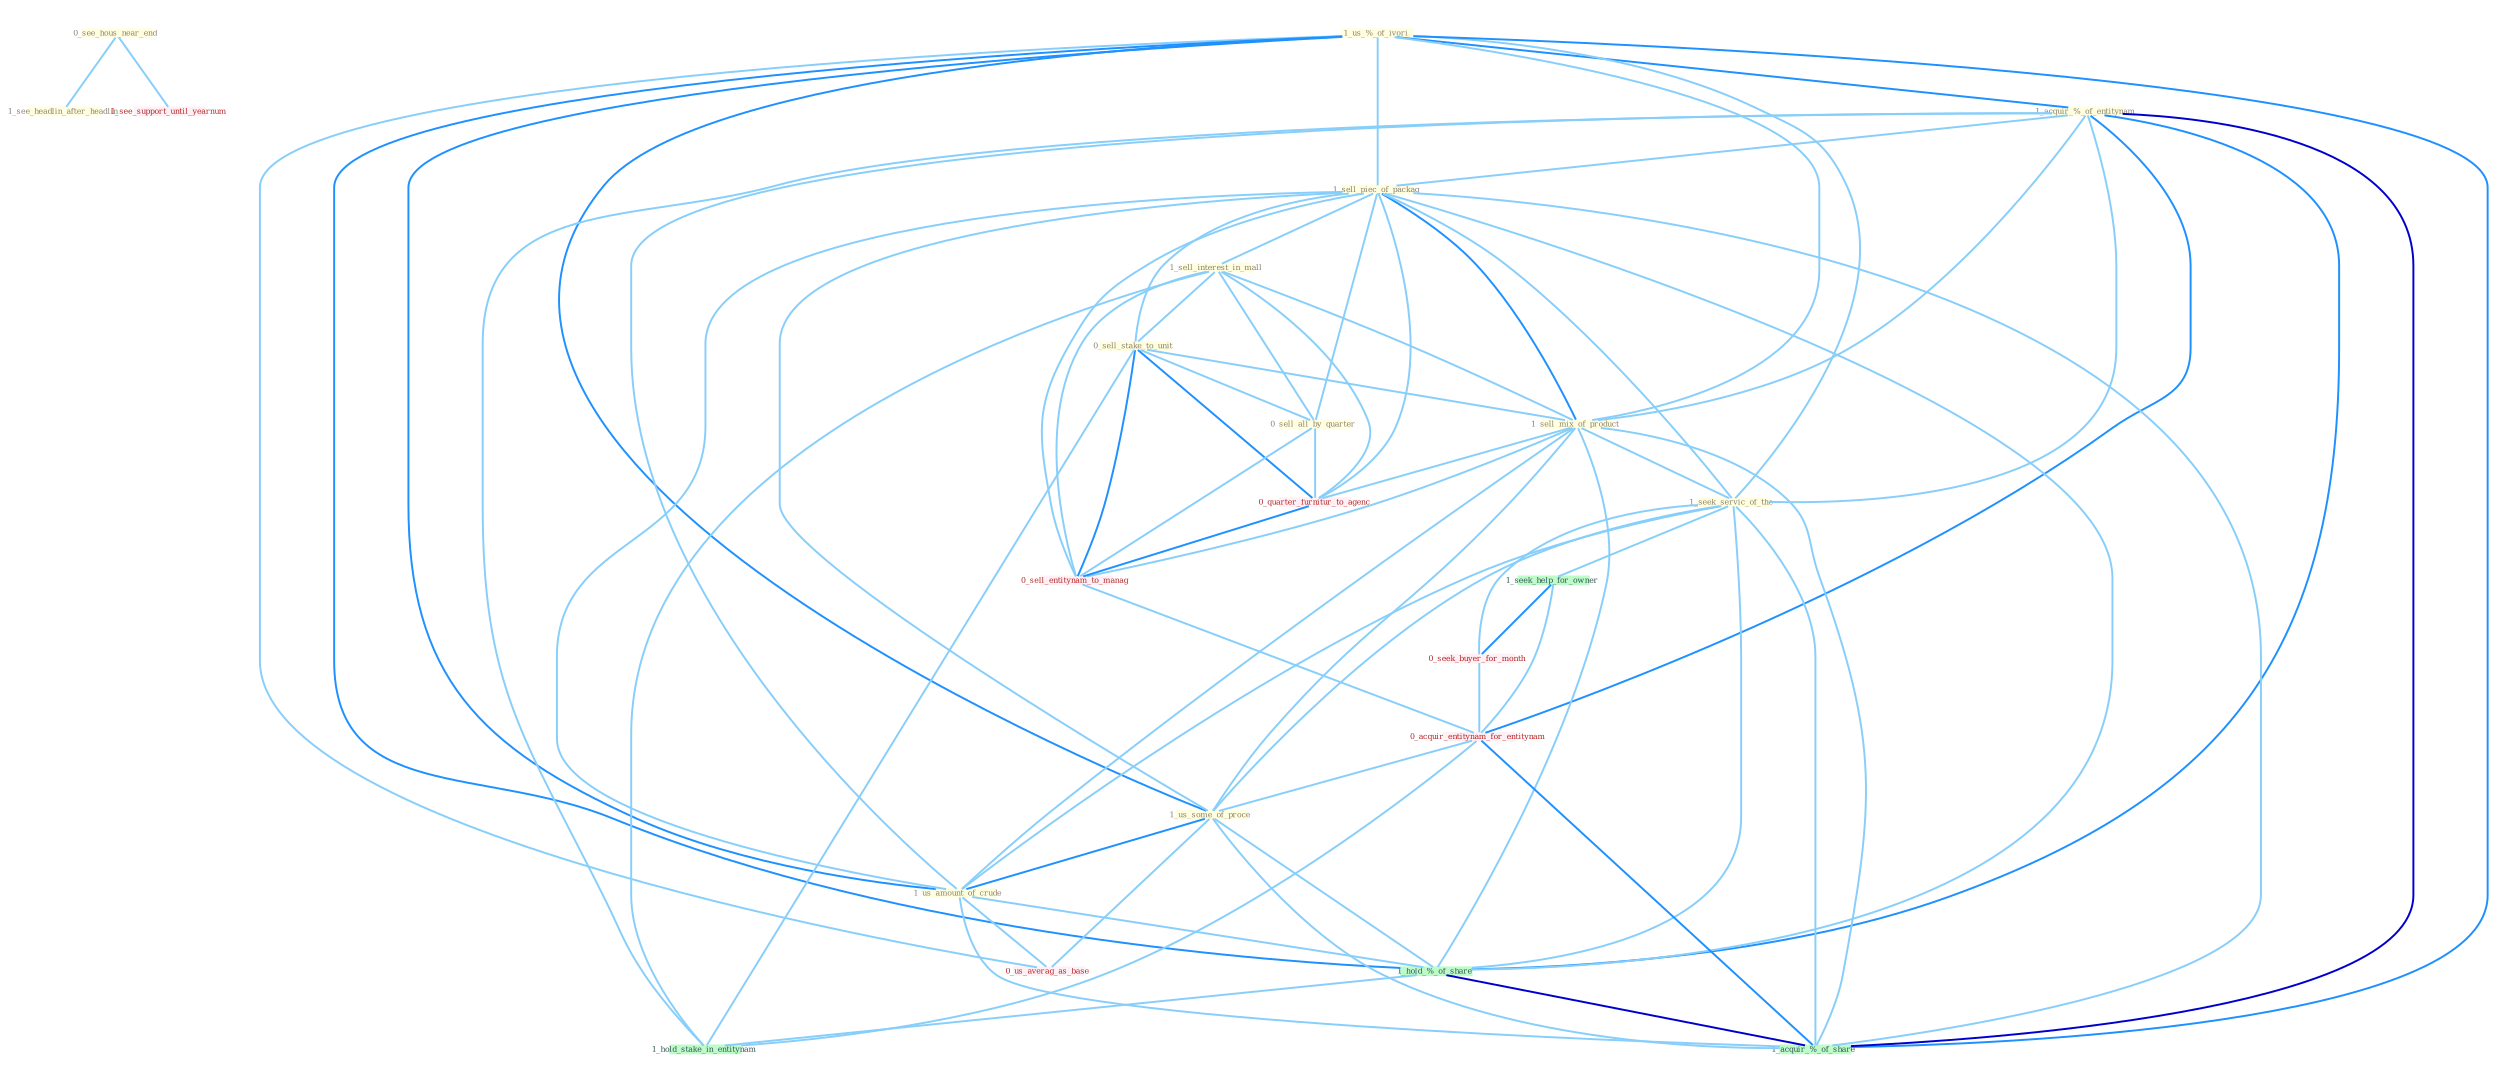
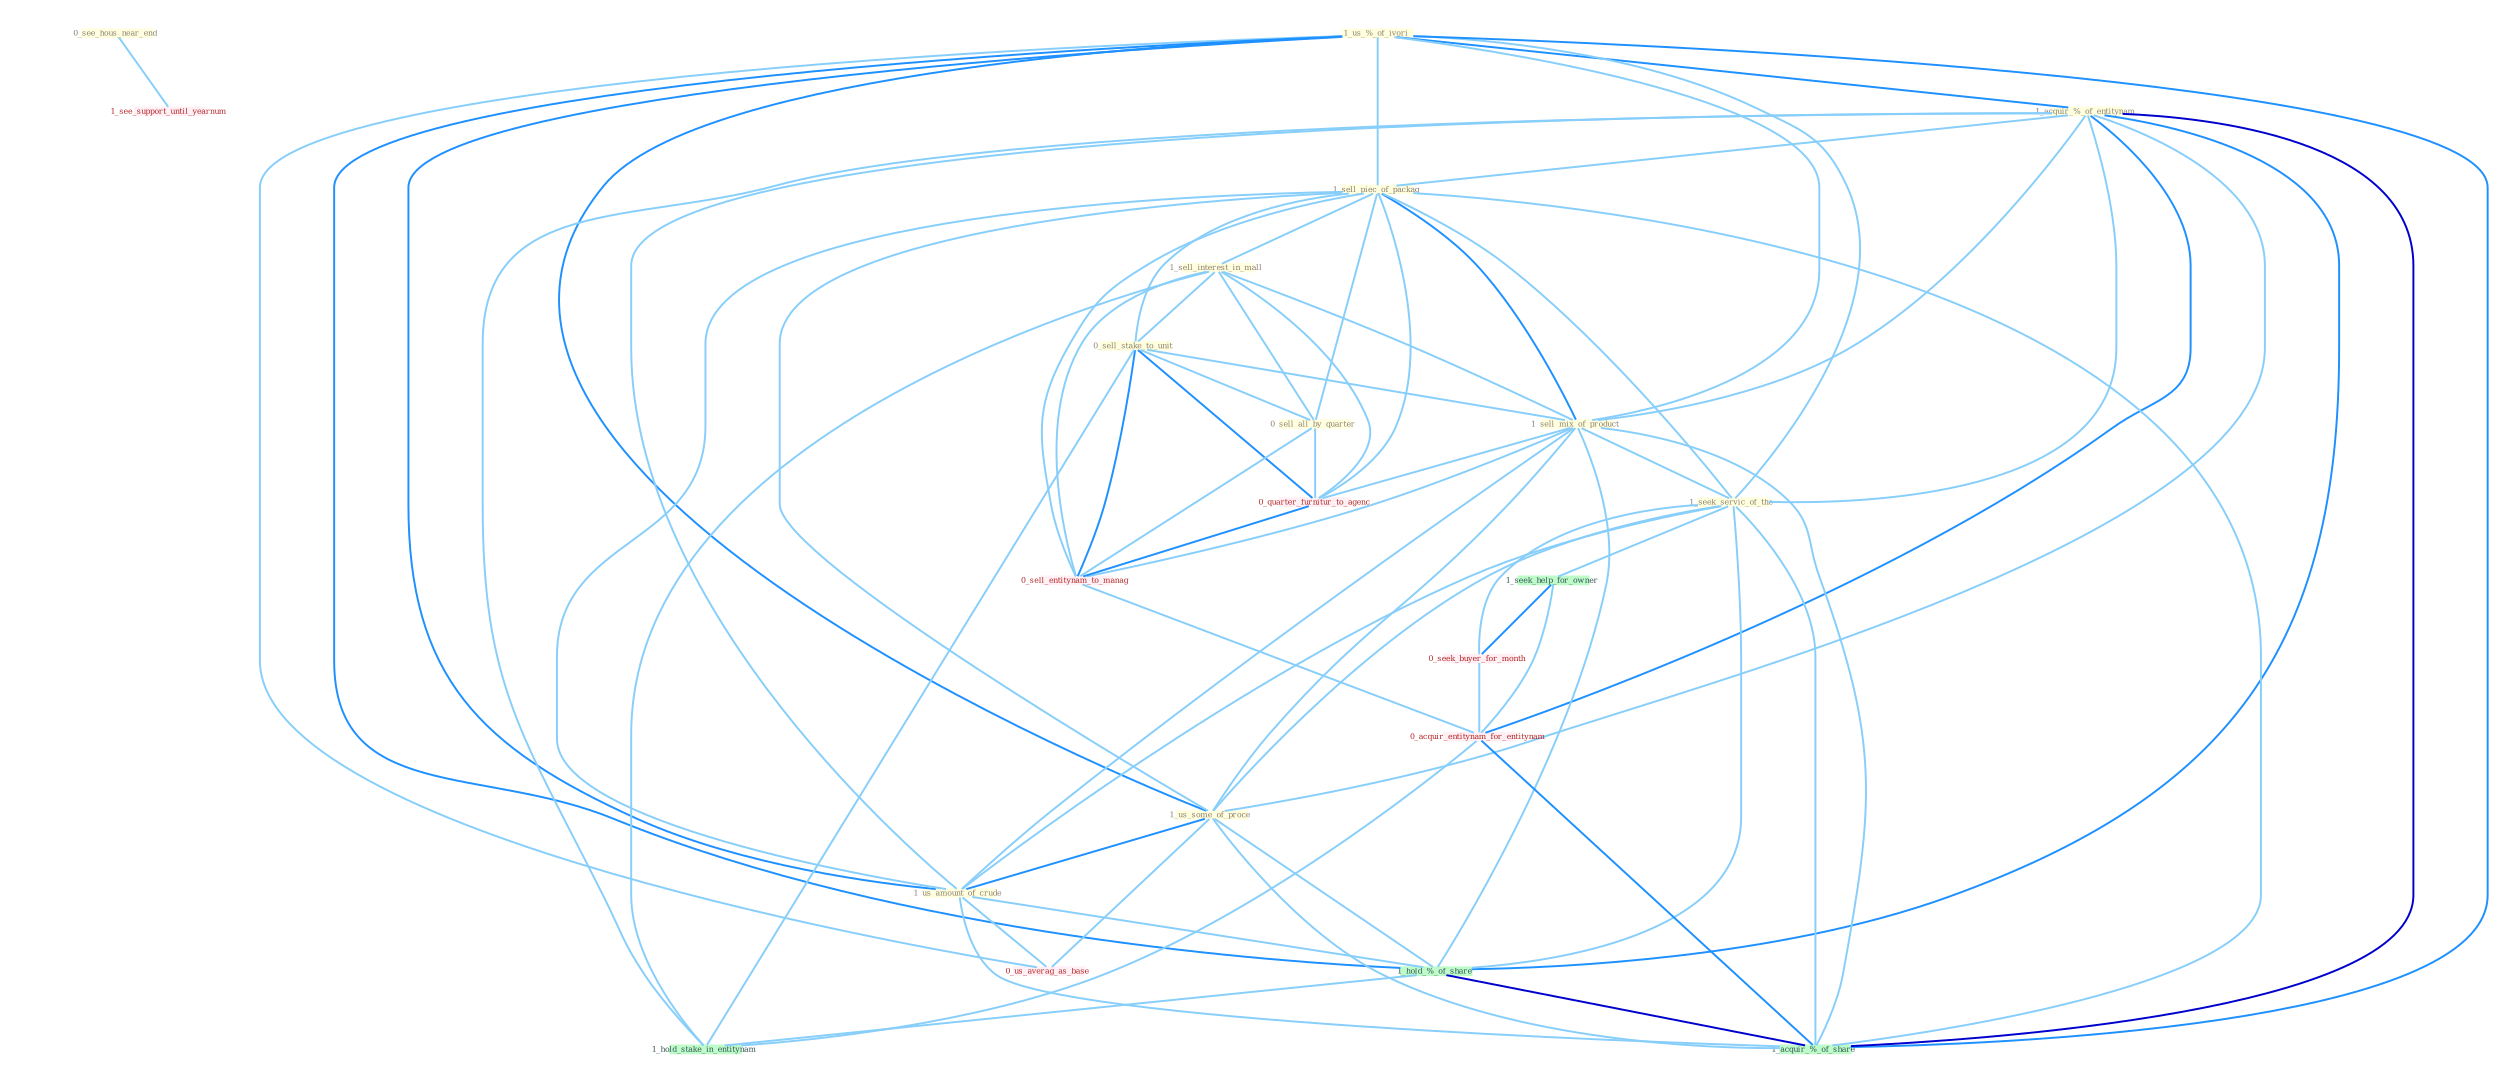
(64, 111) -> none
(2112, 585) -> none
(1346, 776) -> (1942, 600)
